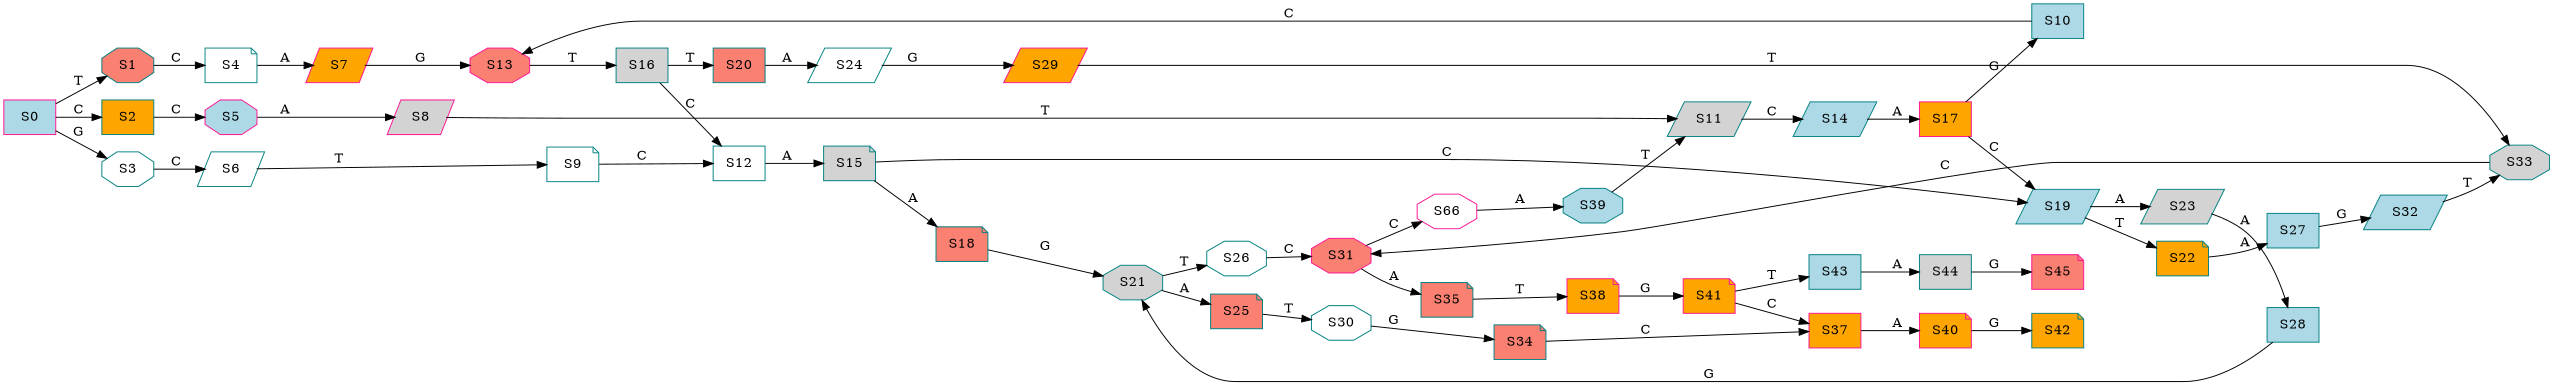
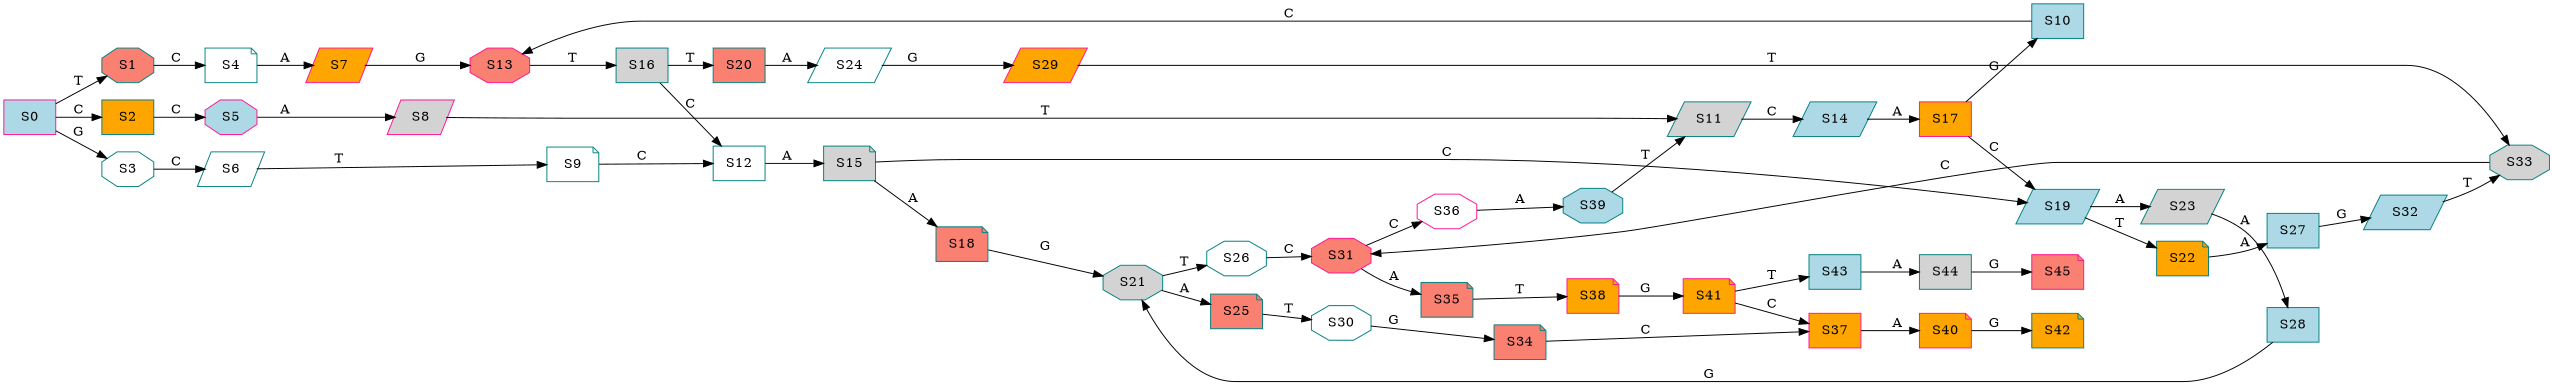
(1447, 211) -> (1447, 211)
